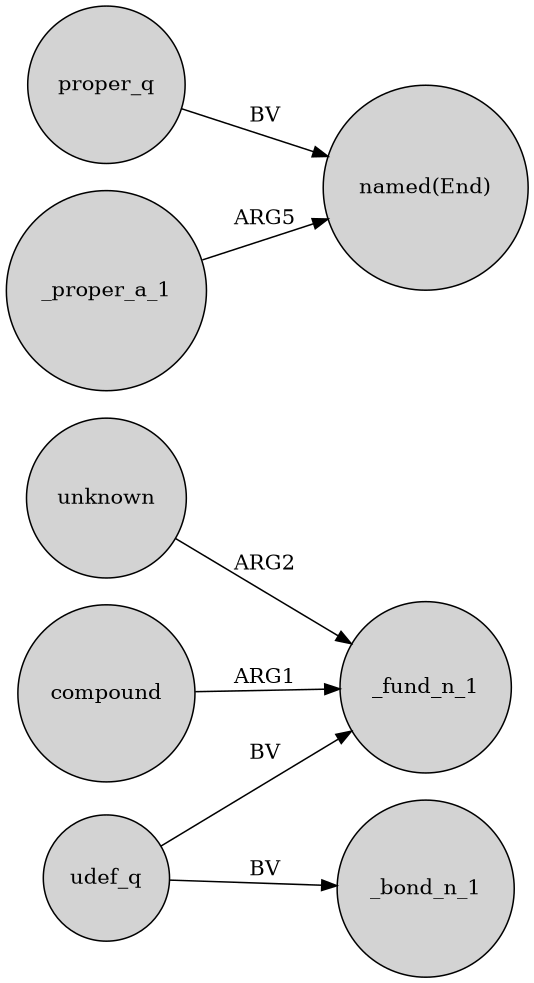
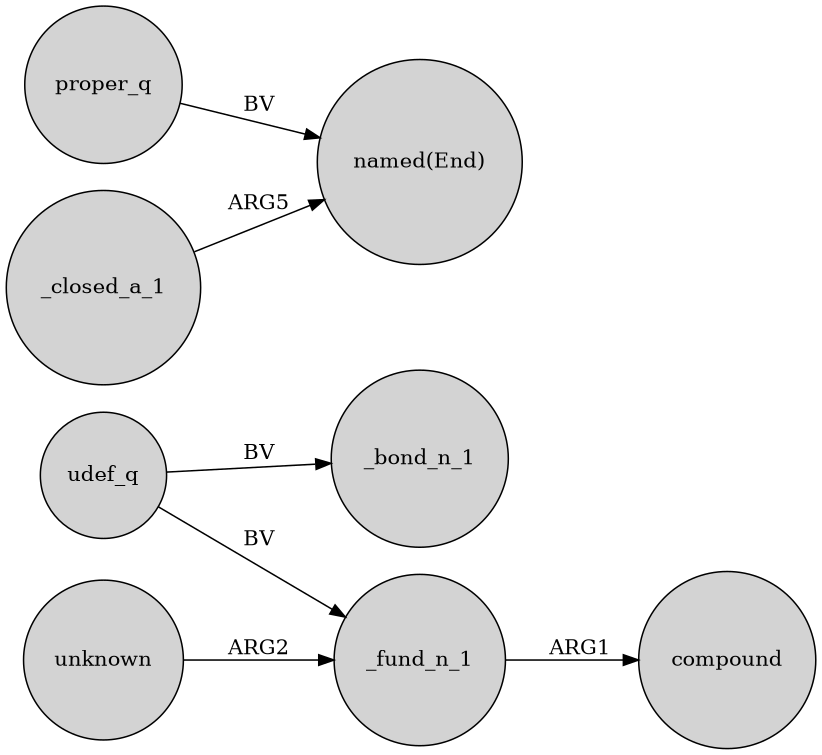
(106, 291) -> (103, 288)
(260, 690) -> (564, 660)
